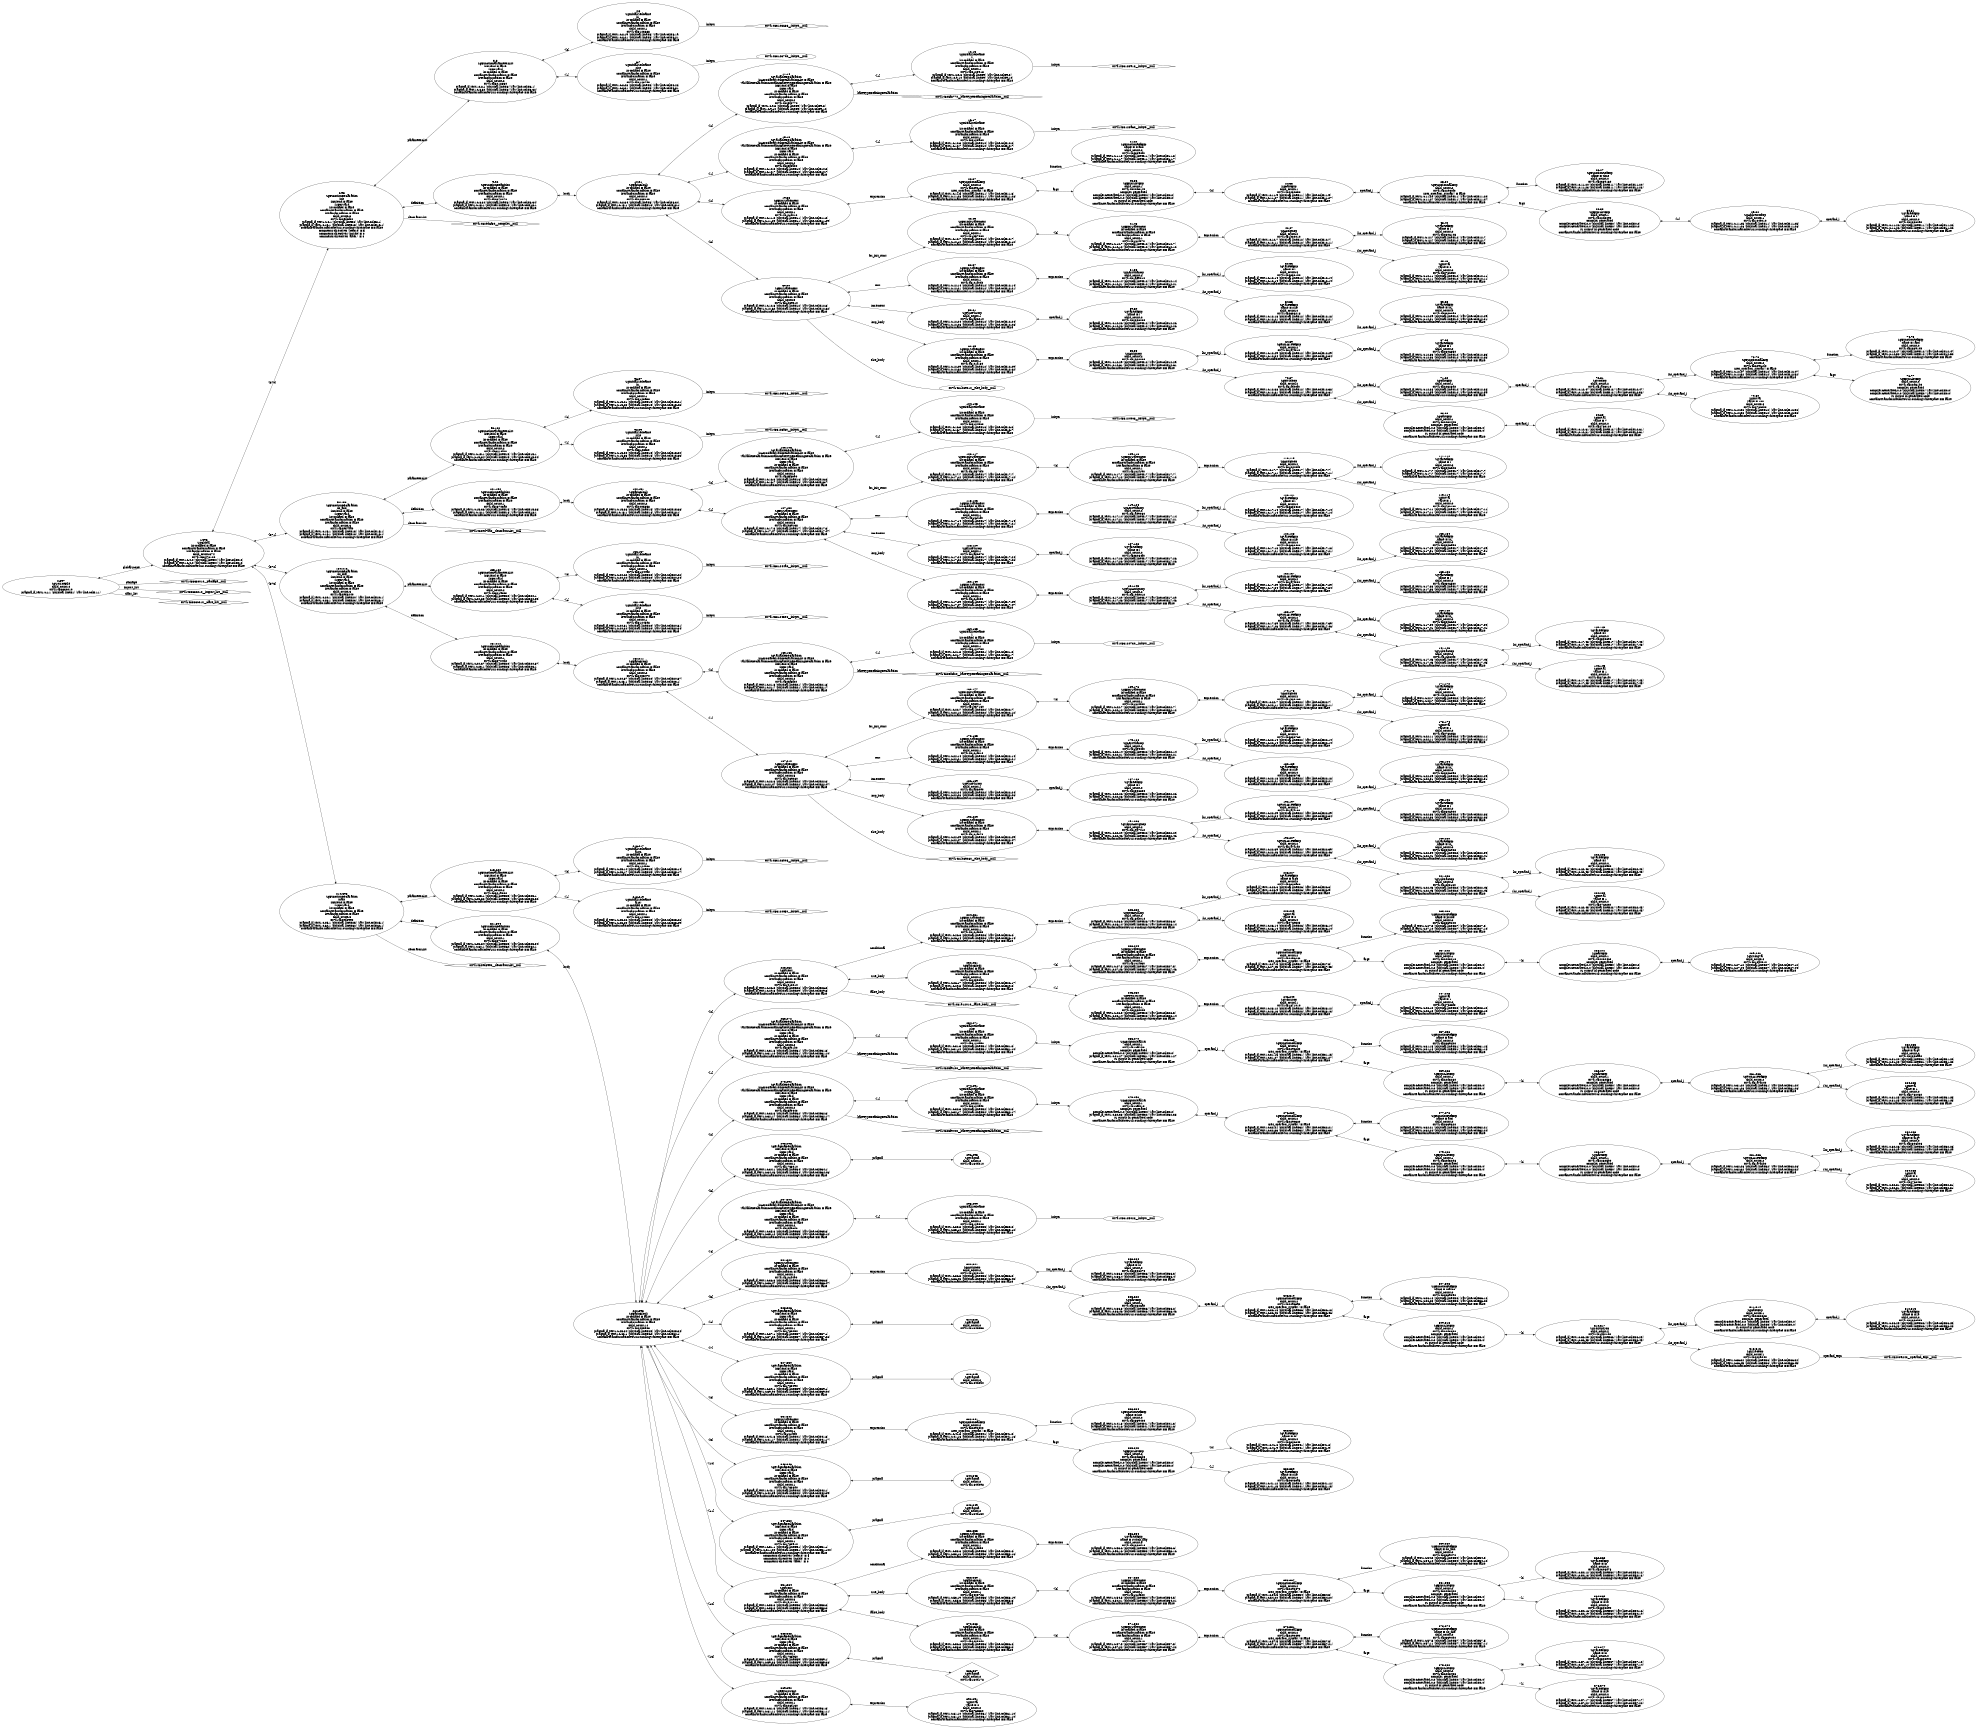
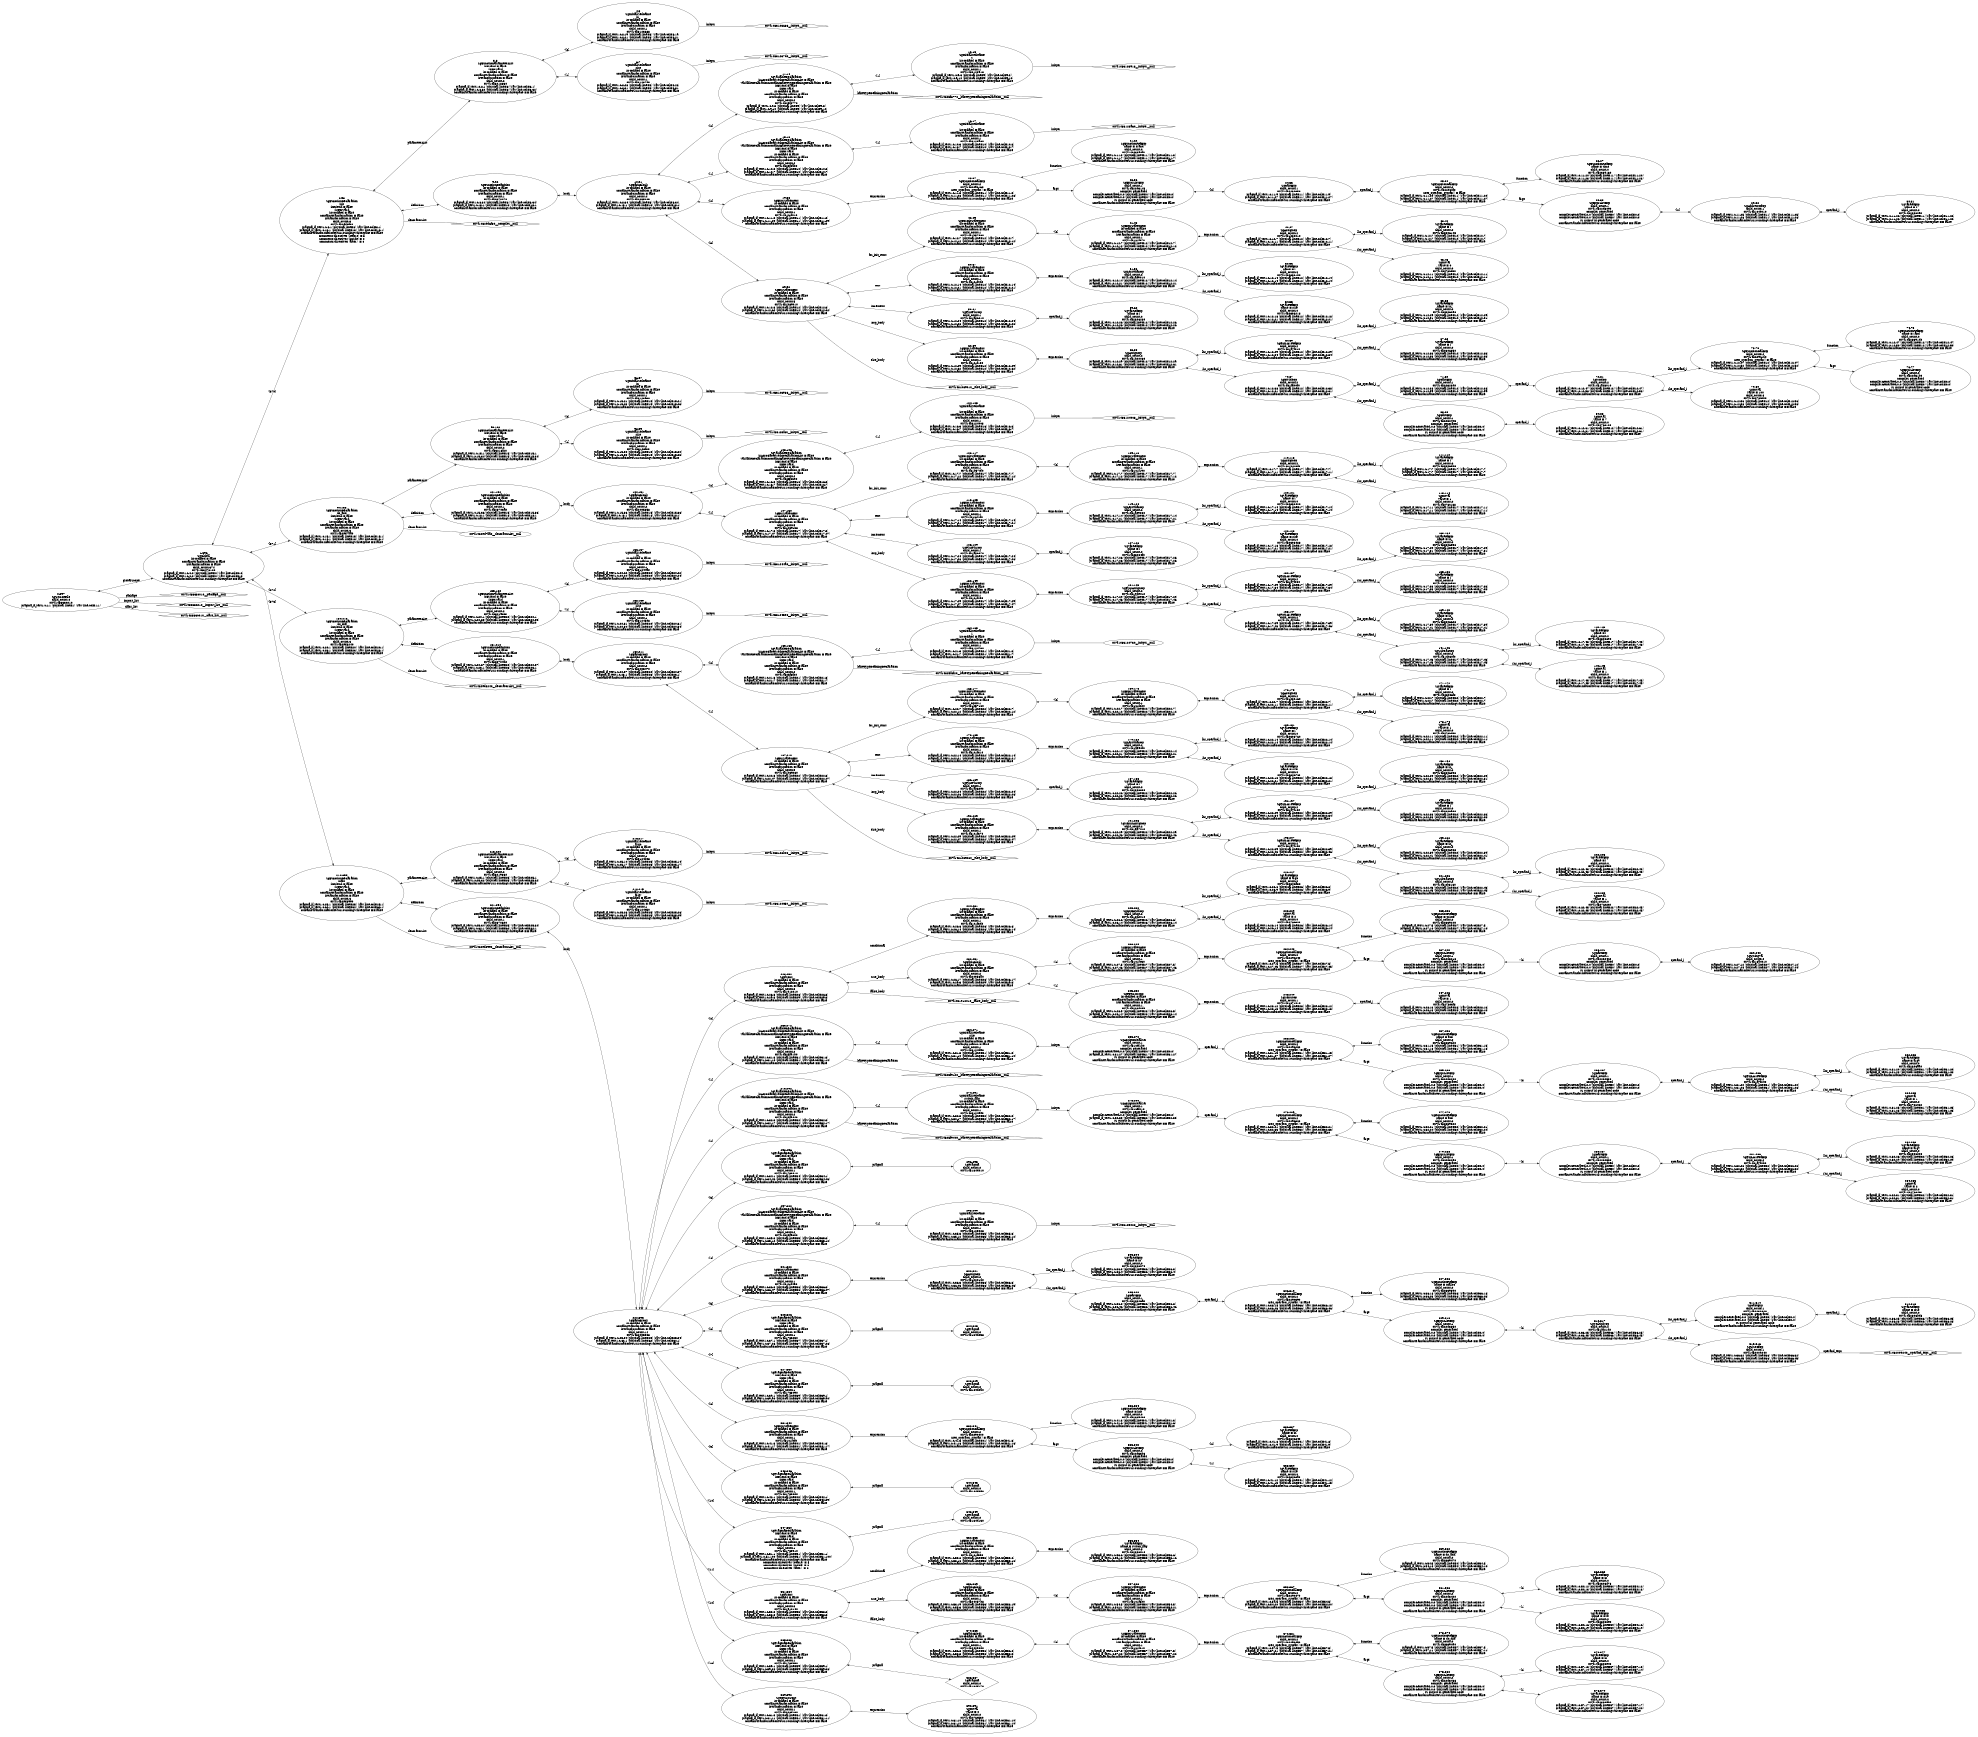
(786, 57) -> (786, 57)
(972, 388) -> (972, 388)
(495, 531) -> (495, 534)
none -> (495, 687)
(1133, 1219) -> (1133, 1225)
